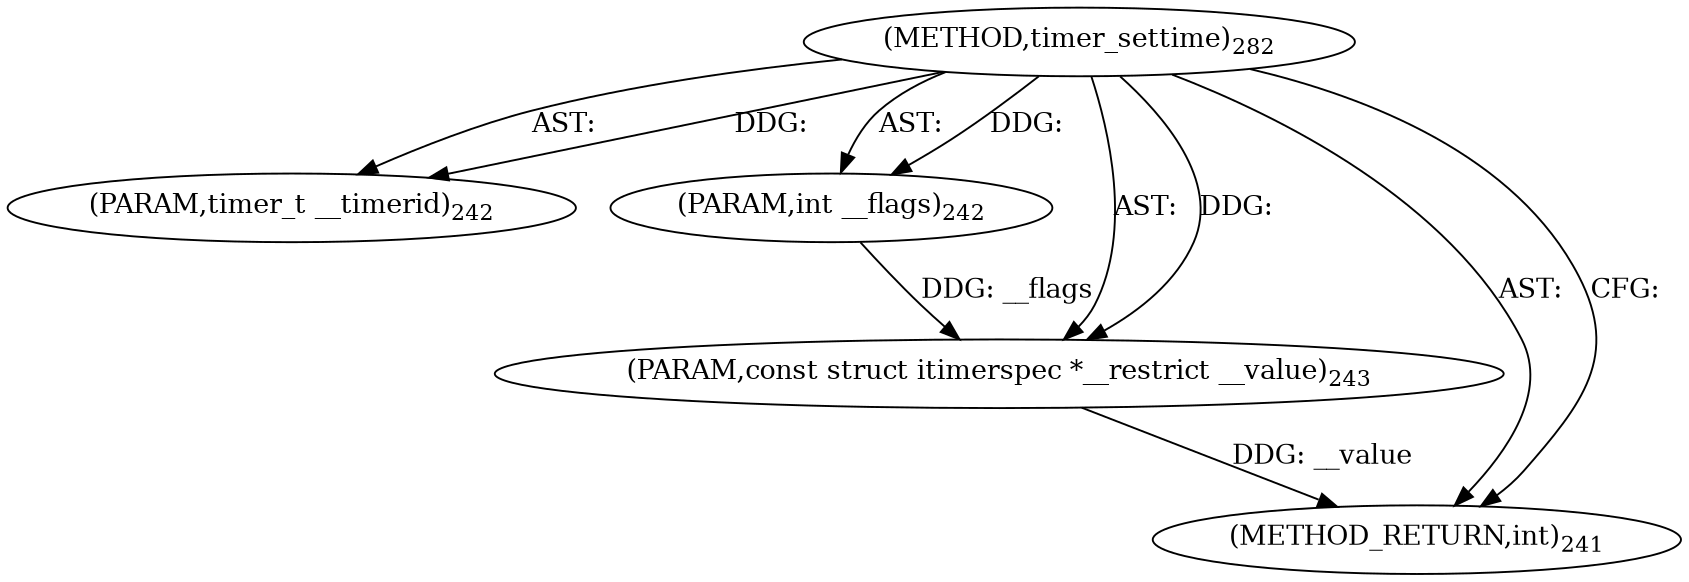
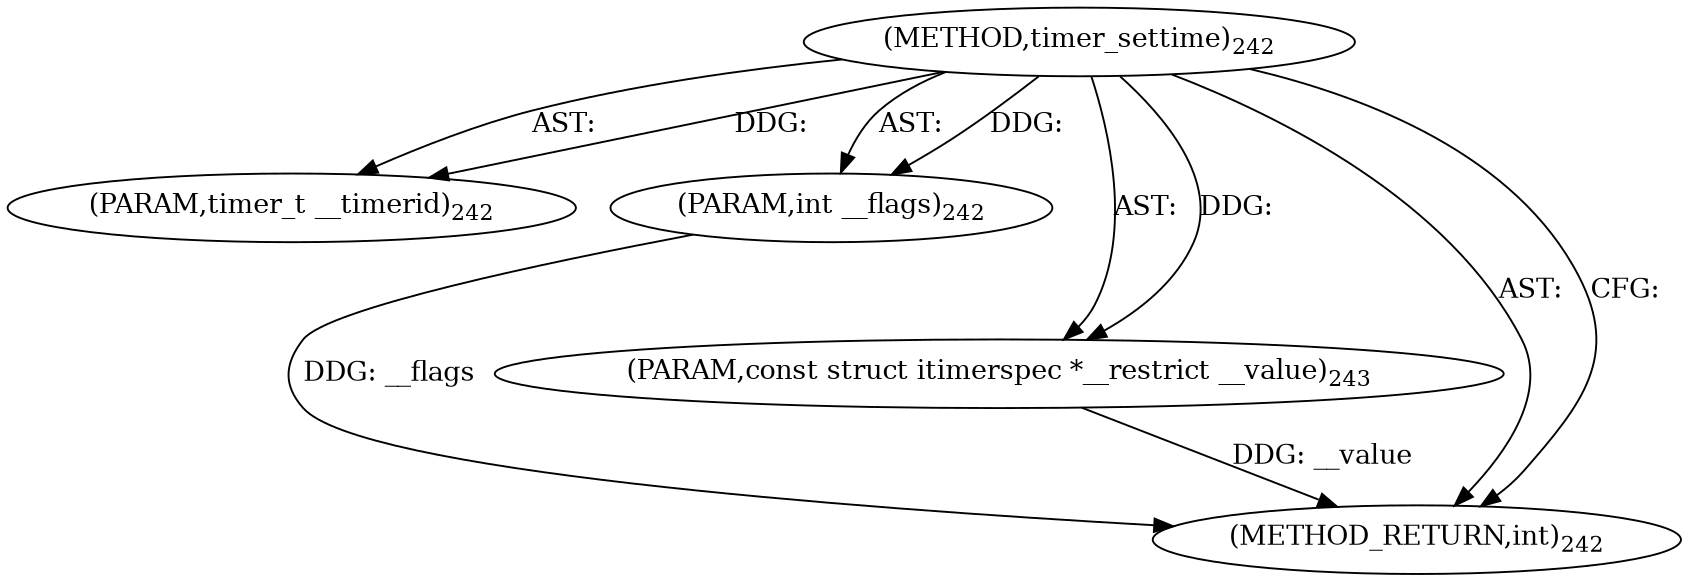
(1254, 39) -> (1254, 39)
(902, 286) -> (484, 463)
(1583, 537) -> (1583, 537)
